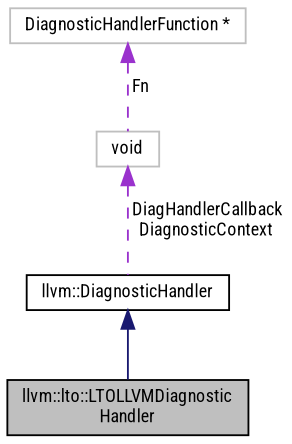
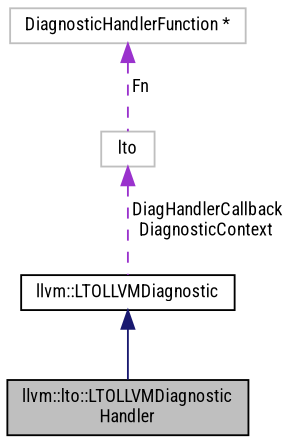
(128, 149) -> (128, 149)
(128, 293) -> (128, 293)
